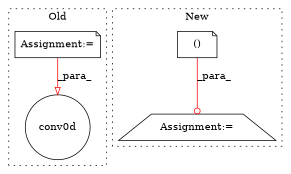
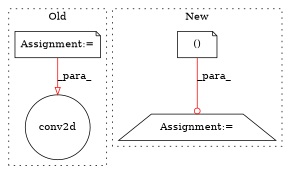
(58, 127) -> (58, 127)
